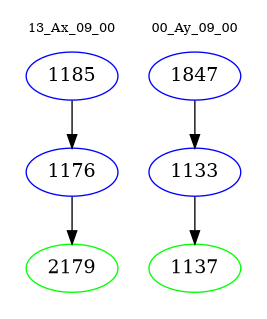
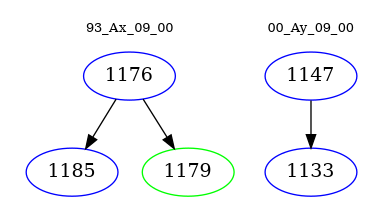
(72, 29) -> (130, 29)
(195, 76) -> (311, 76)
(72, 118) -> (104, 118)
(72, 268) -> (188, 172)
(195, 268) -> none
